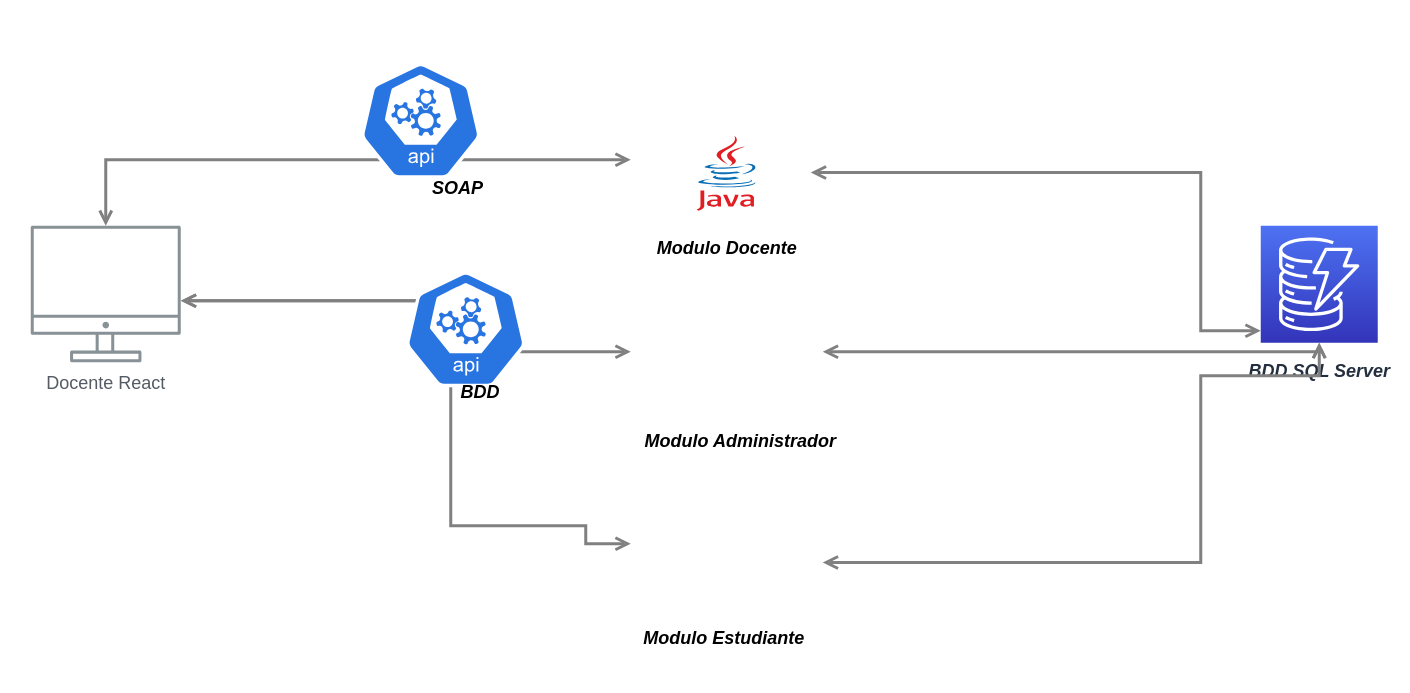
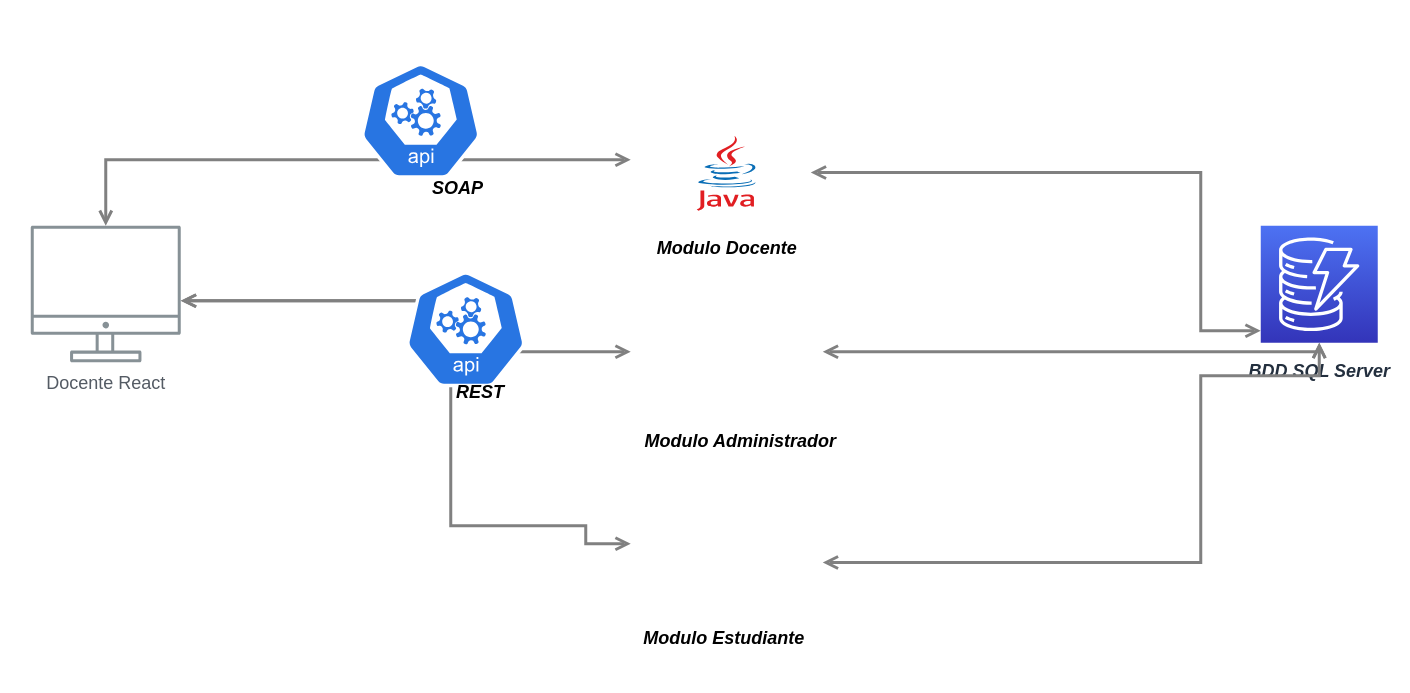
(481, 392) -> (481, 392)
